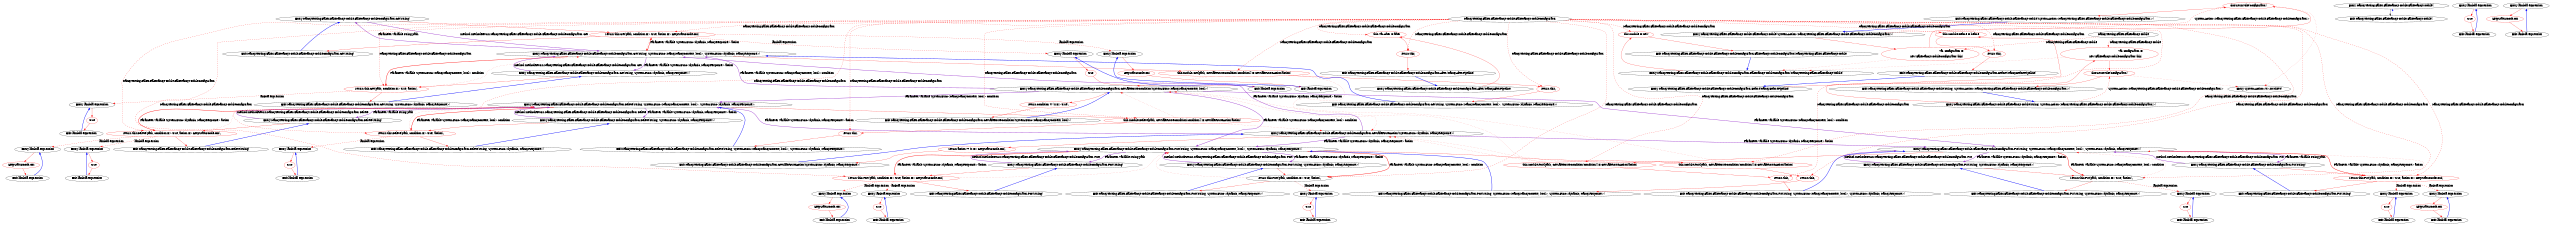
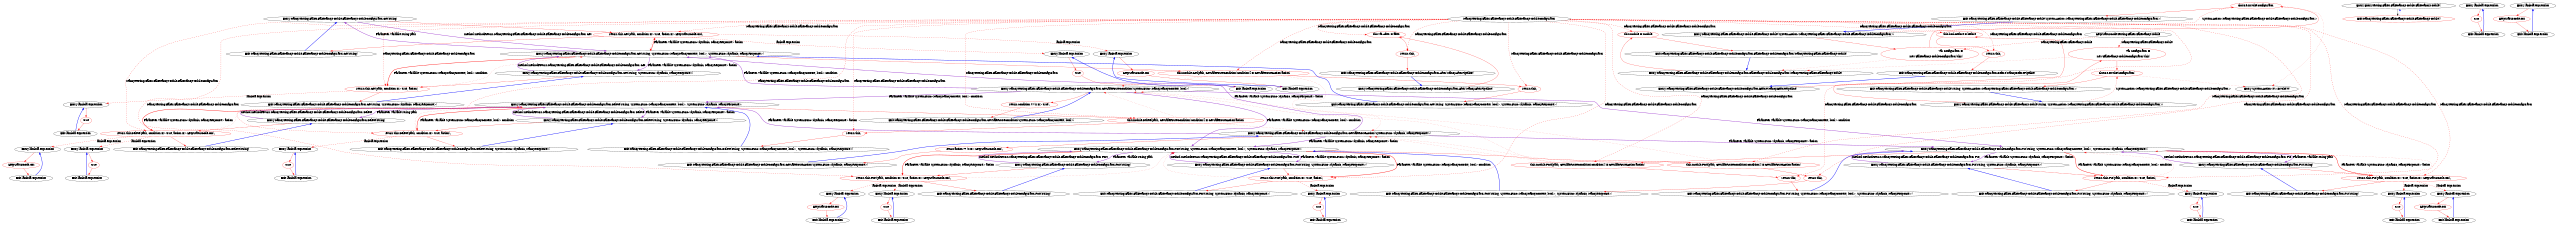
(2391, 6) -> (2399, 6)
(2391, 19) -> (2399, 19)
(1636, 35) -> (1638, 35)
(1961, 35) -> (1960, 35)
(2123, 35) -> (2128, 35)
(1289, 178) -> (1291, 178)
(2101, 178) -> (2125, 178)
